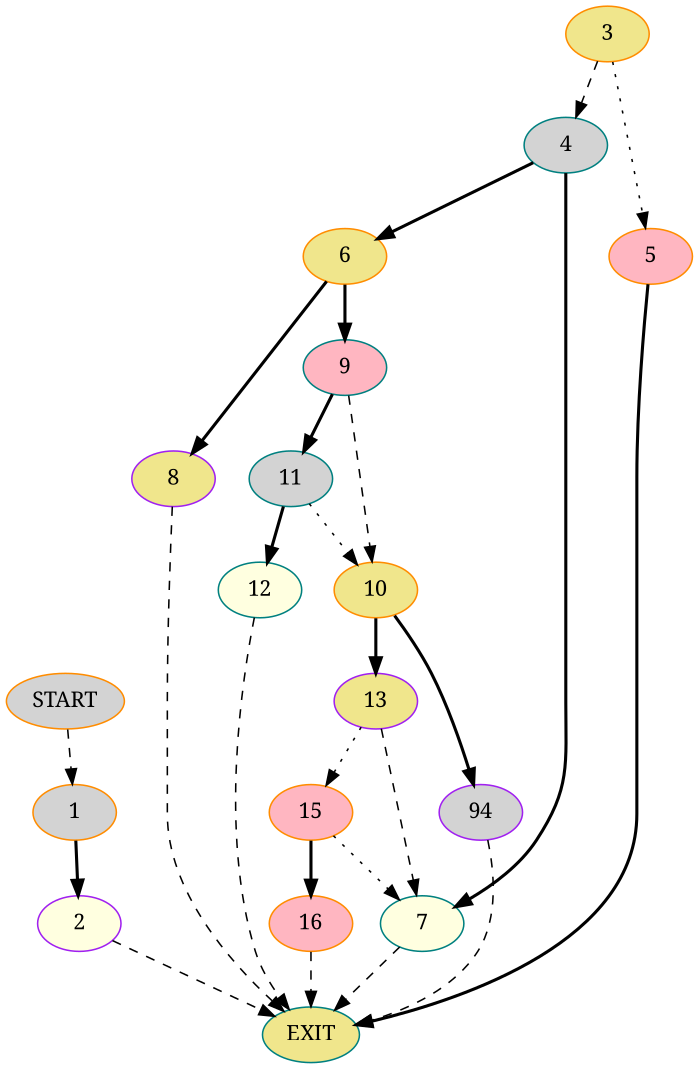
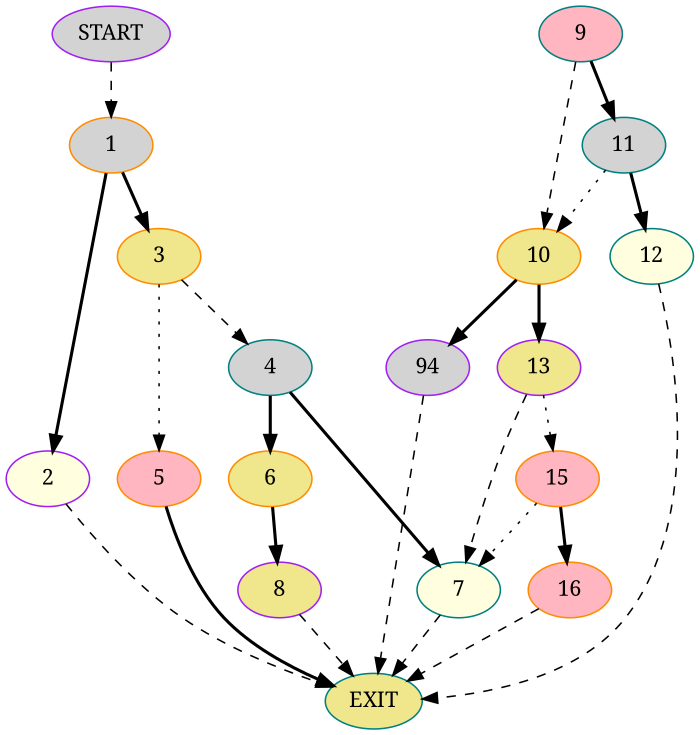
none -> (132, 194)
(345, 304) -> none
(65, 701) -> (111, 34)
